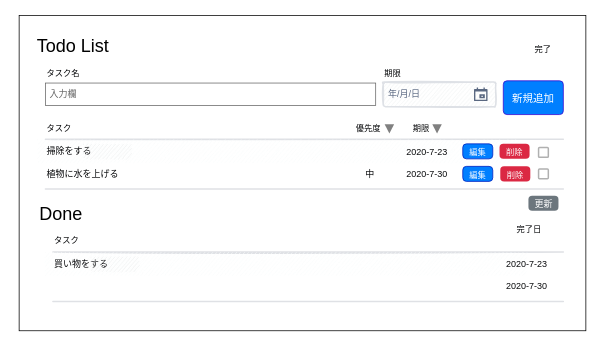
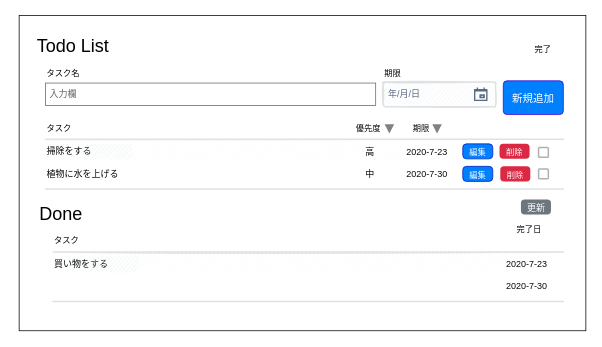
none -> (369, 152)
(543, 203) -> (536, 207)
